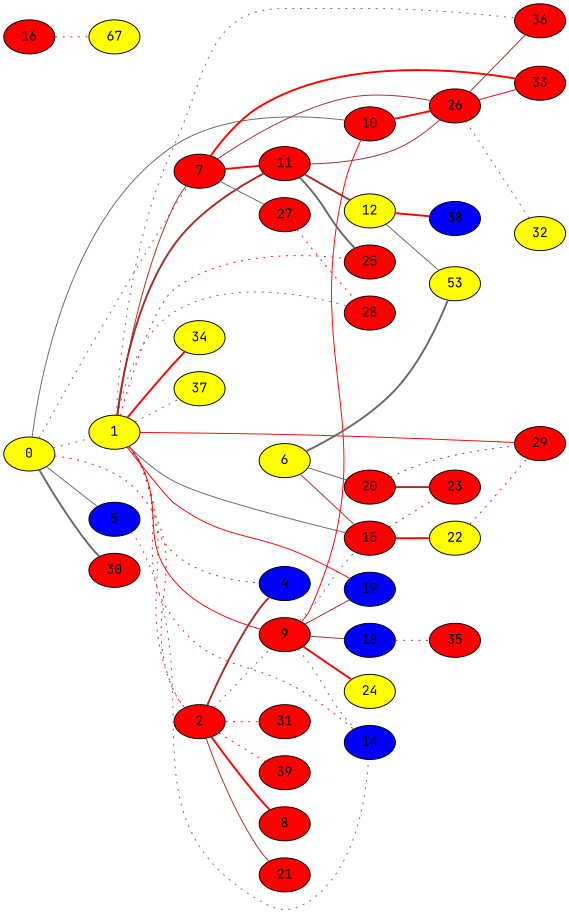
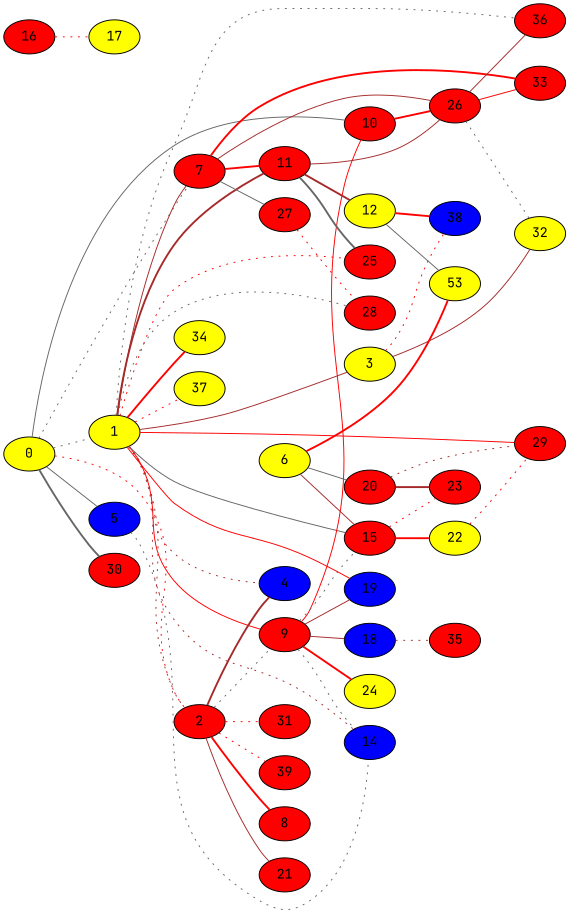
(114, 37) -> (114, 37)
none -> (370, 364)
(394, 391) -> (394, 391)
(157, 410) -> (157, 410)
